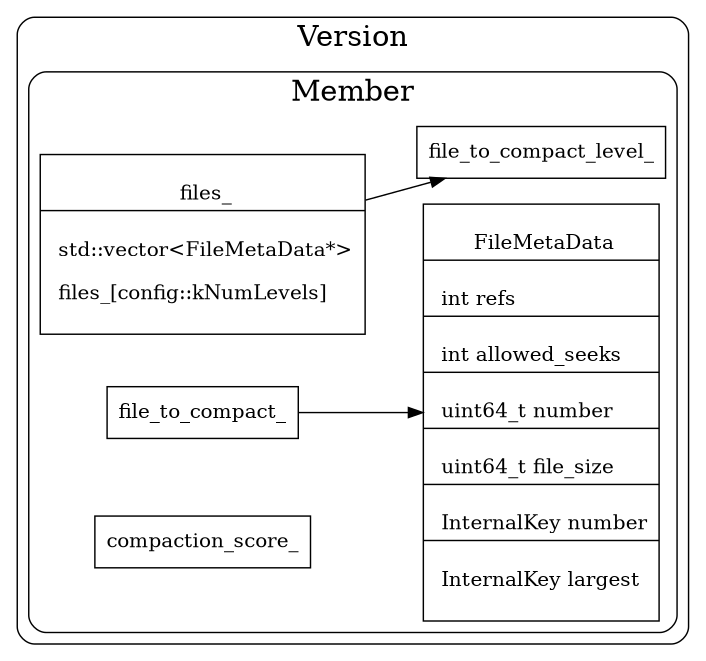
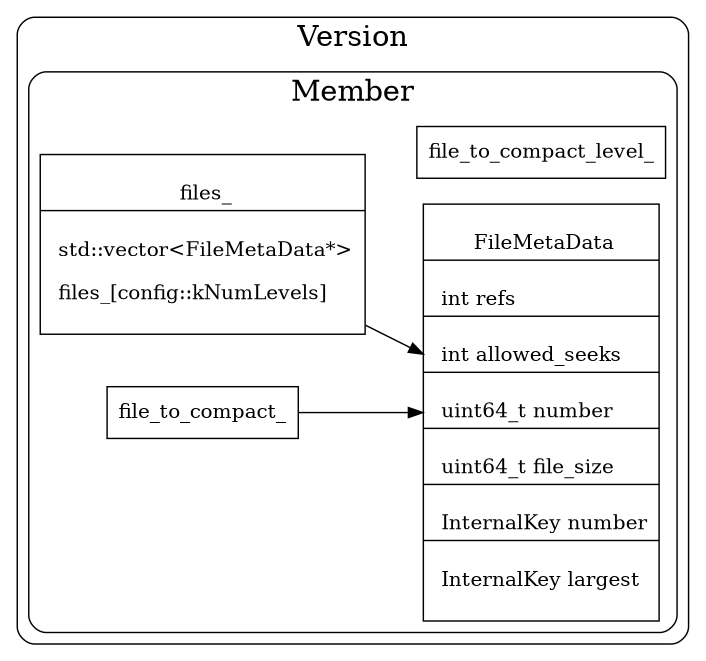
(398, 191) -> (388, 336)
(203, 542) -> none
